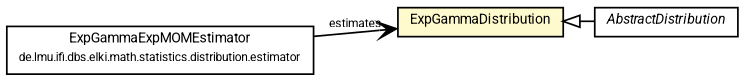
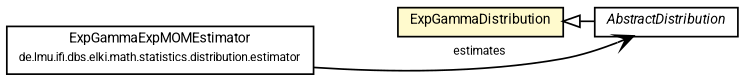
(347, 33) -> (467, 69)
